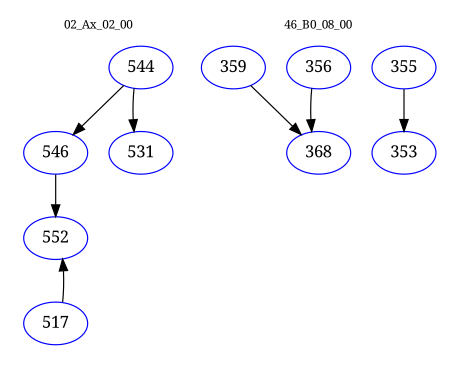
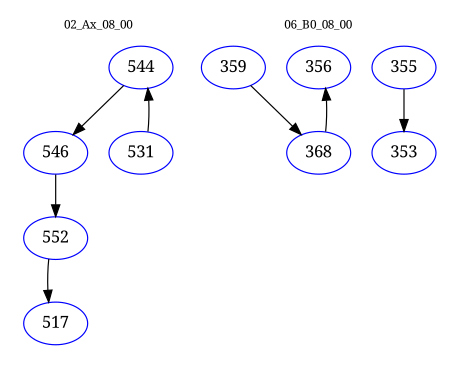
(98, 25) -> (98, 25)
(319, 25) -> (319, 25)
(133, 104) -> (149, 116)
(311, 104) -> (327, 116)
(64, 287) -> (48, 275)
